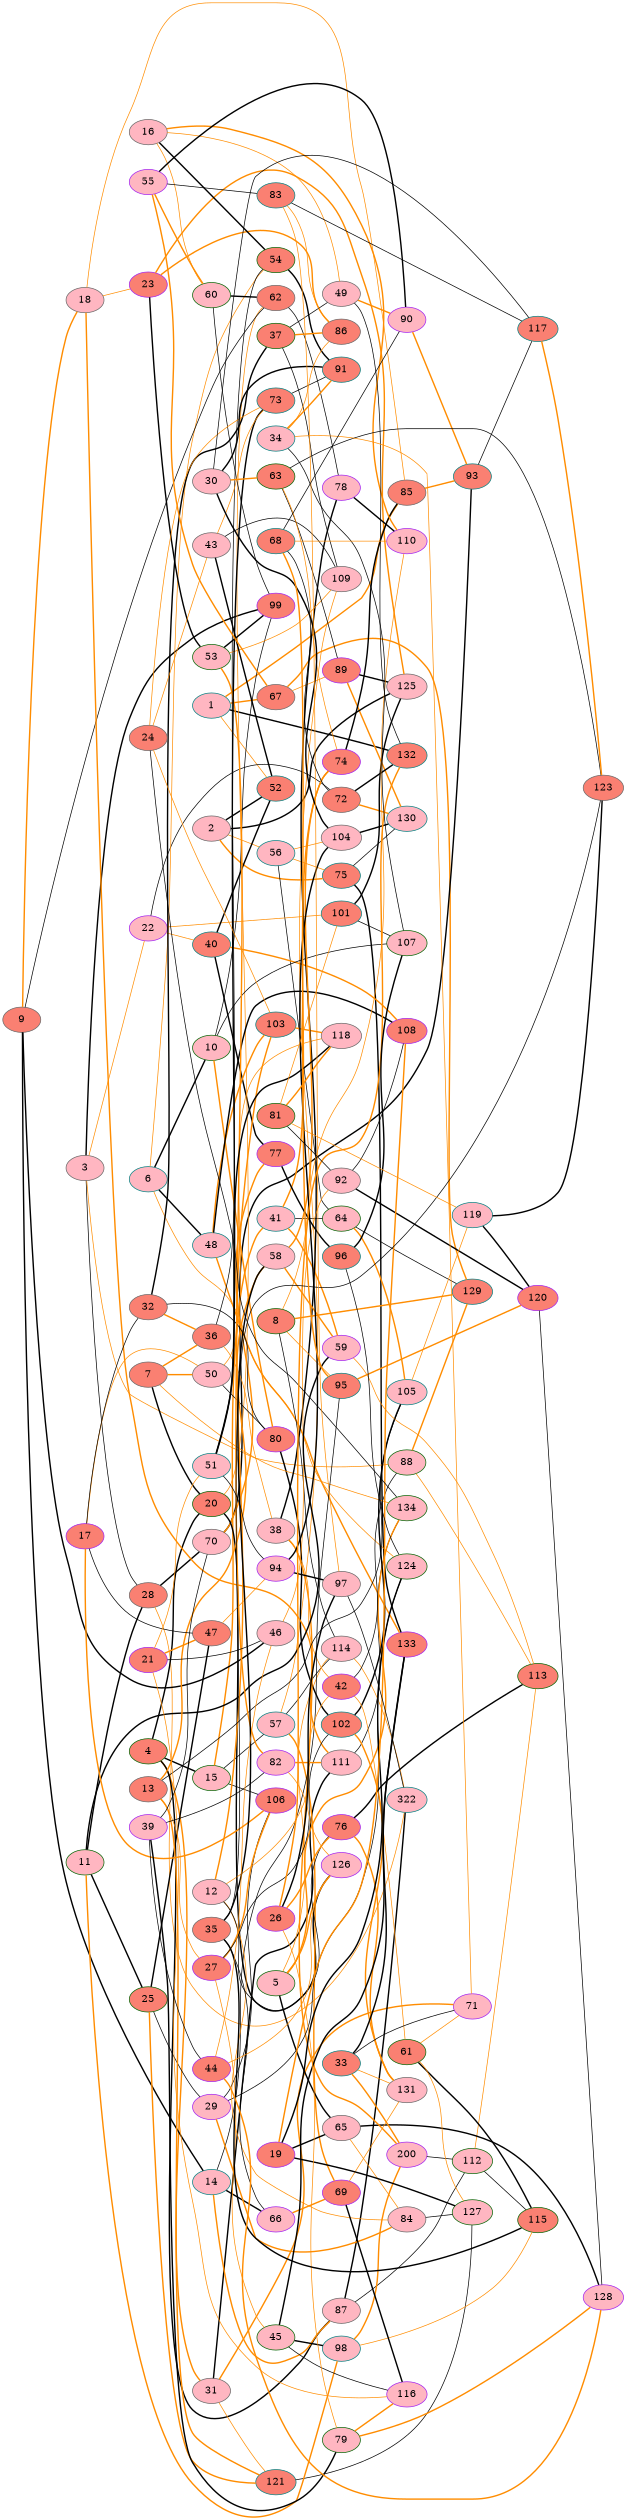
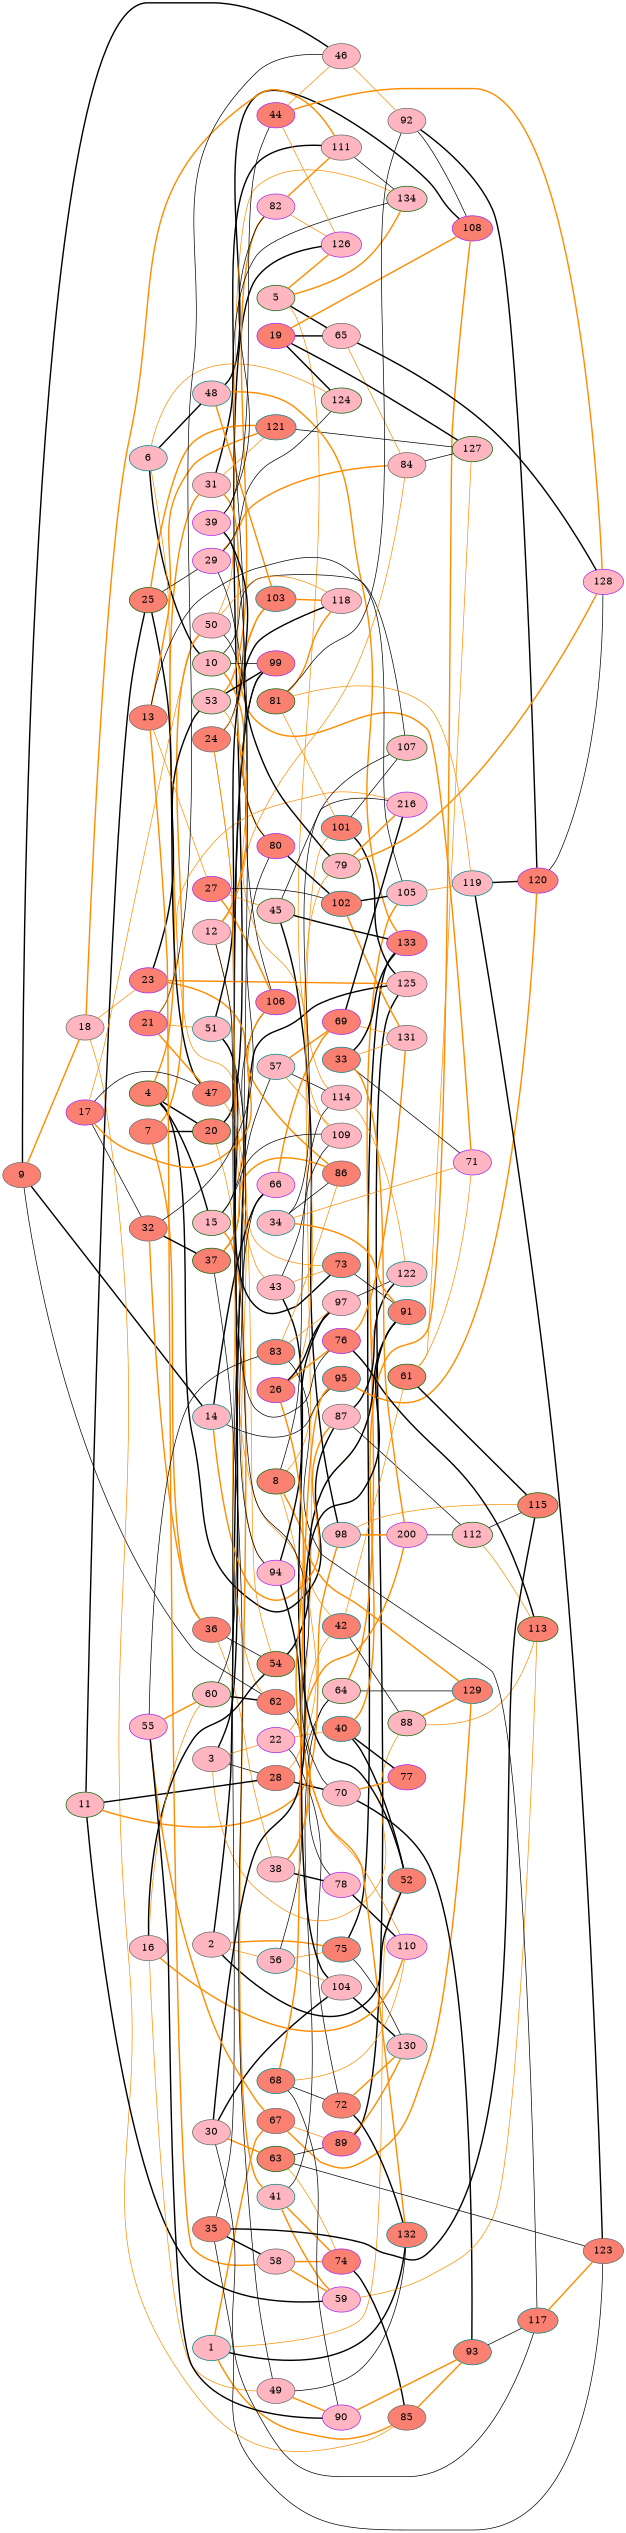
(309, 385) -> (317, 1192)
(341, 1257) -> none
(276, 1468) -> (241, 244)
(341, 1687) -> (341, 1626)
(407, 1800) -> (407, 1274)
(407, 2394) -> (407, 805)
